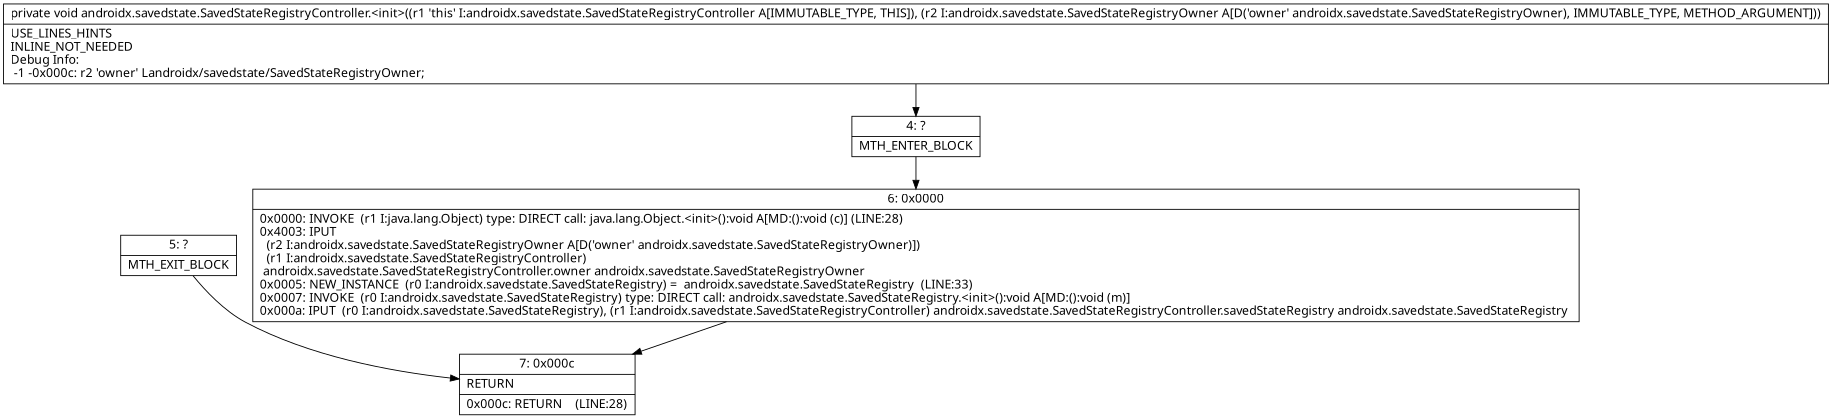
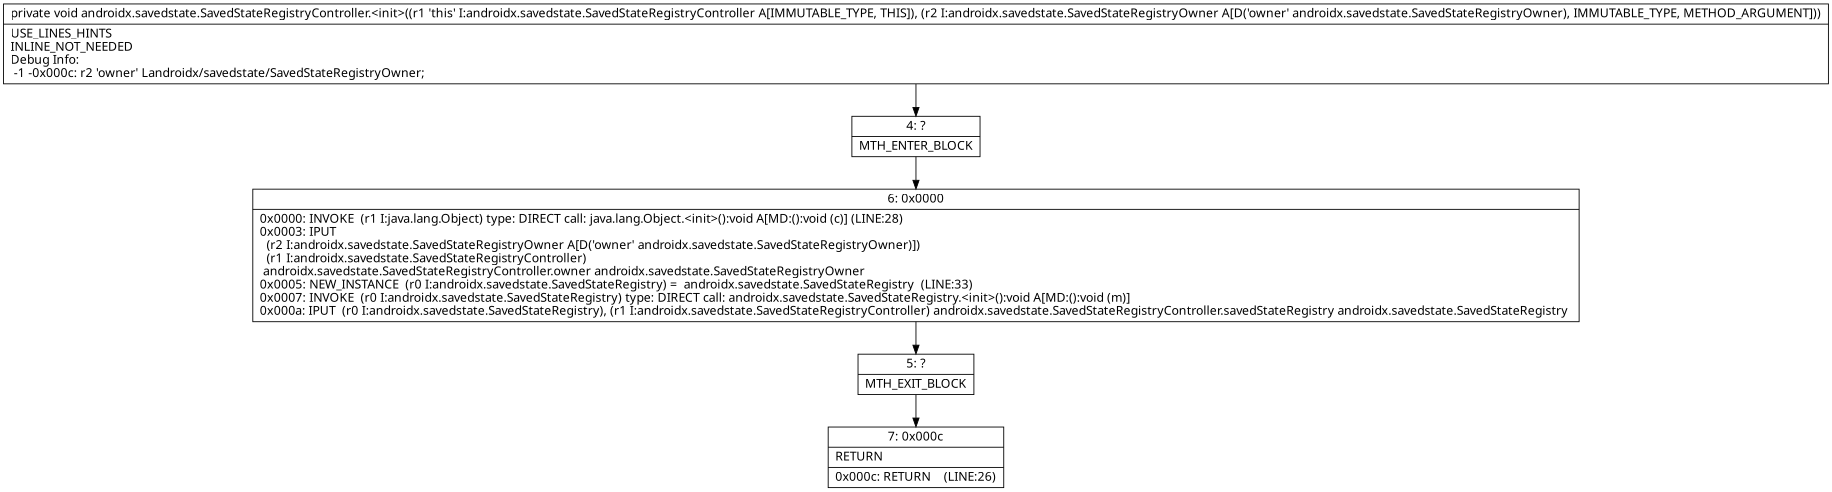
(302, 232) -> (302, 232)
(684, 336) -> (916, 333)
(547, 404) -> (916, 477)
